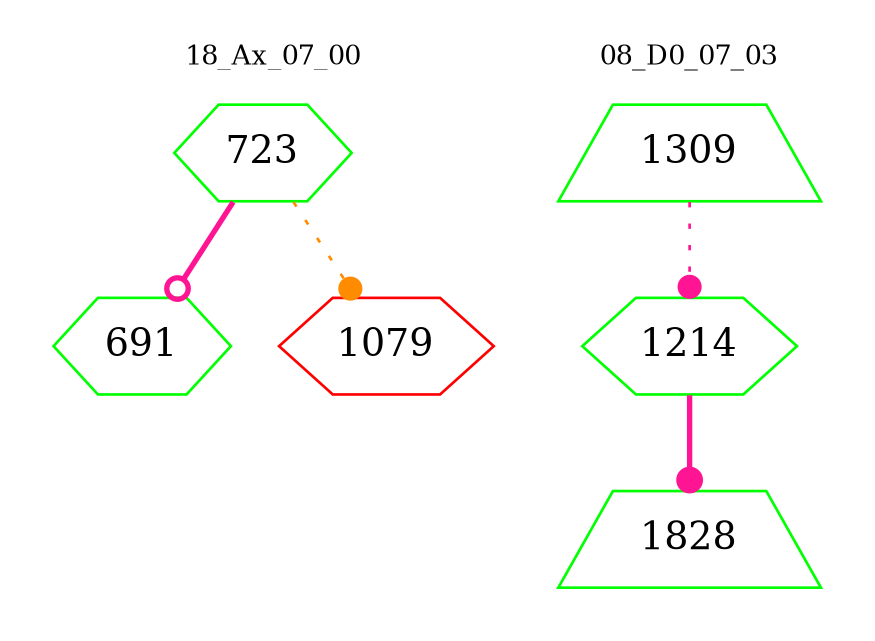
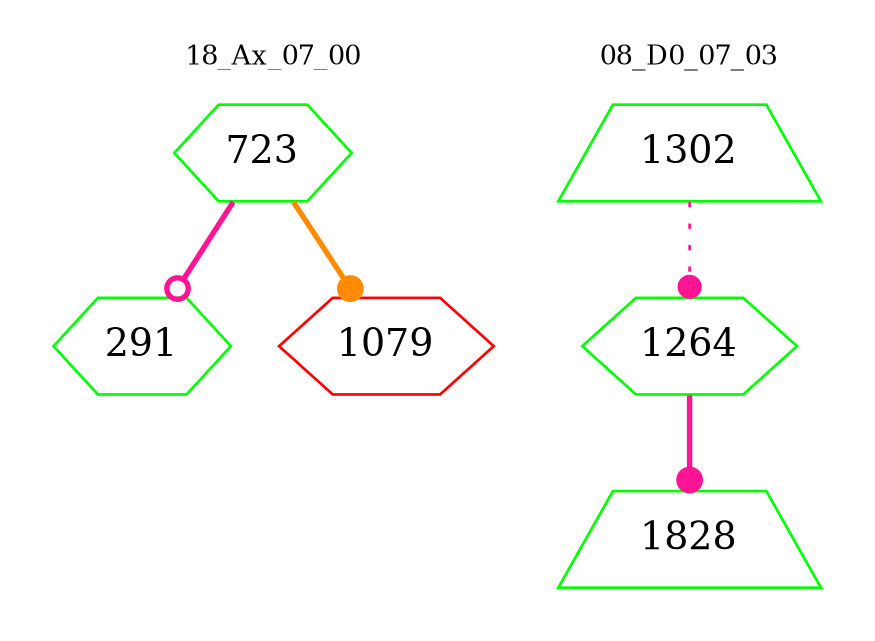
(690, 153) -> (690, 153)
(319, 241) -> (319, 241)
(142, 346) -> (142, 346)
(690, 346) -> (690, 346)
